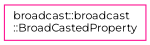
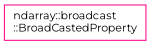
(75, 23) -> (75, 23)
